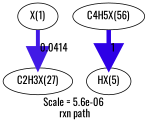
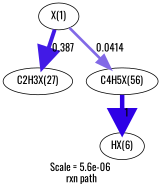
none -> (85, 43)
(53, 49) -> (62, 49)
(109, 81) -> (122, 146)
